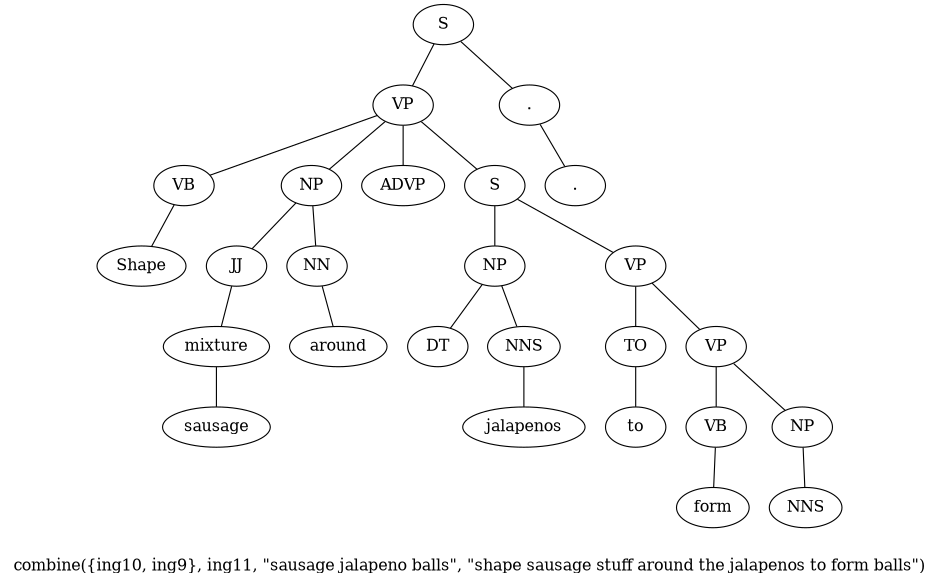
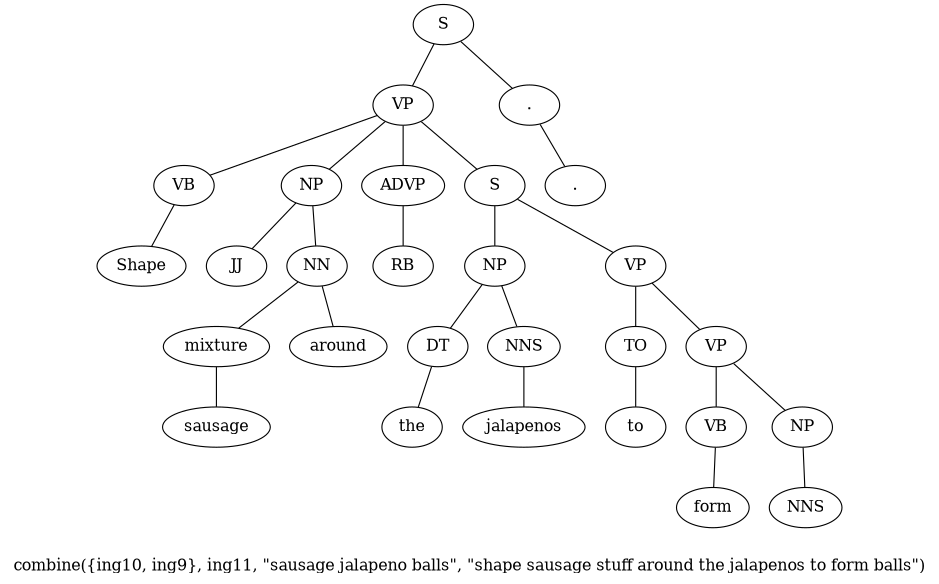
none -> (403, 266)
(227, 306) -> (268, 305)
none -> (412, 427)
